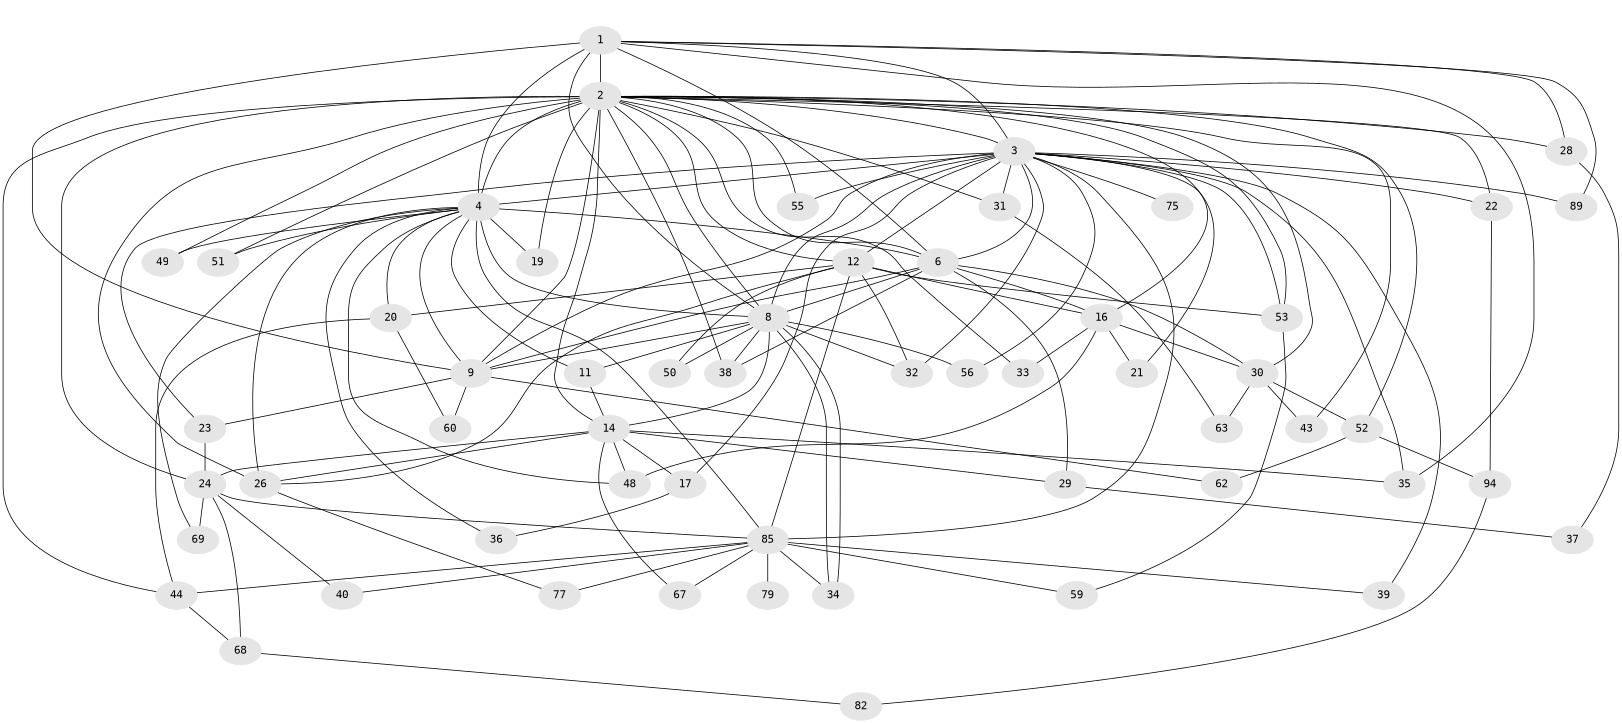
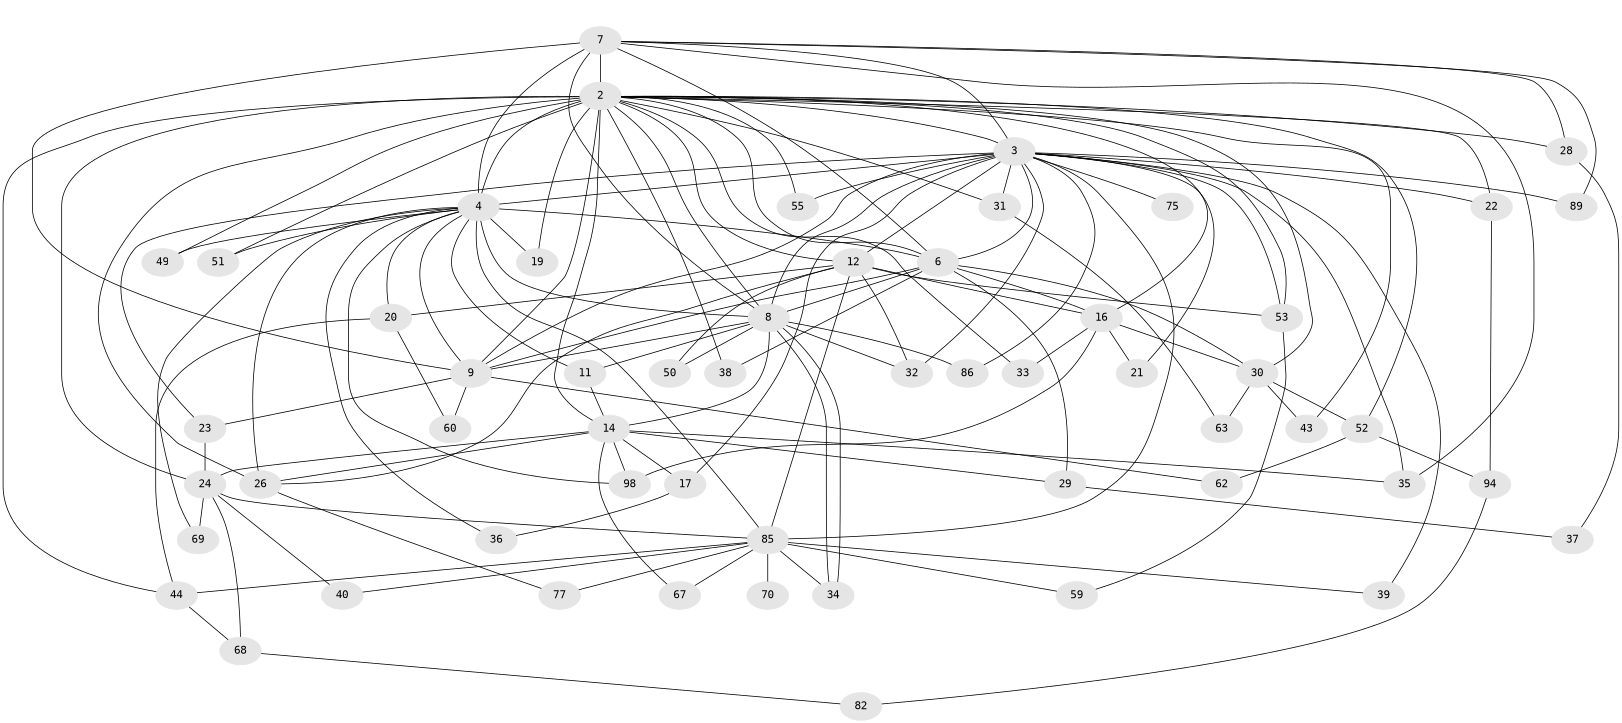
(600, 40) -> (600, 40)
(747, 346) -> none
(967, 373) -> (967, 373)
(630, 484) -> (630, 484)
(768, 595) -> (768, 595)
